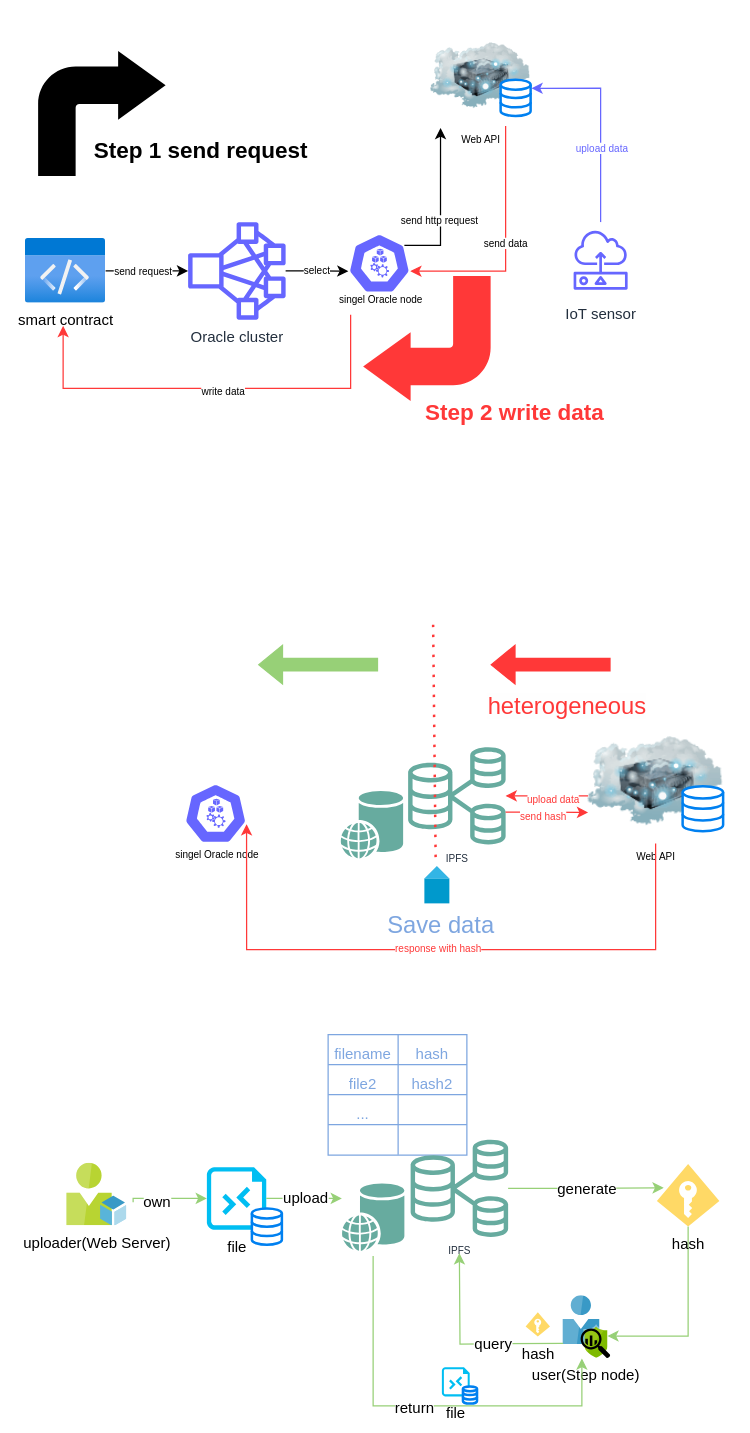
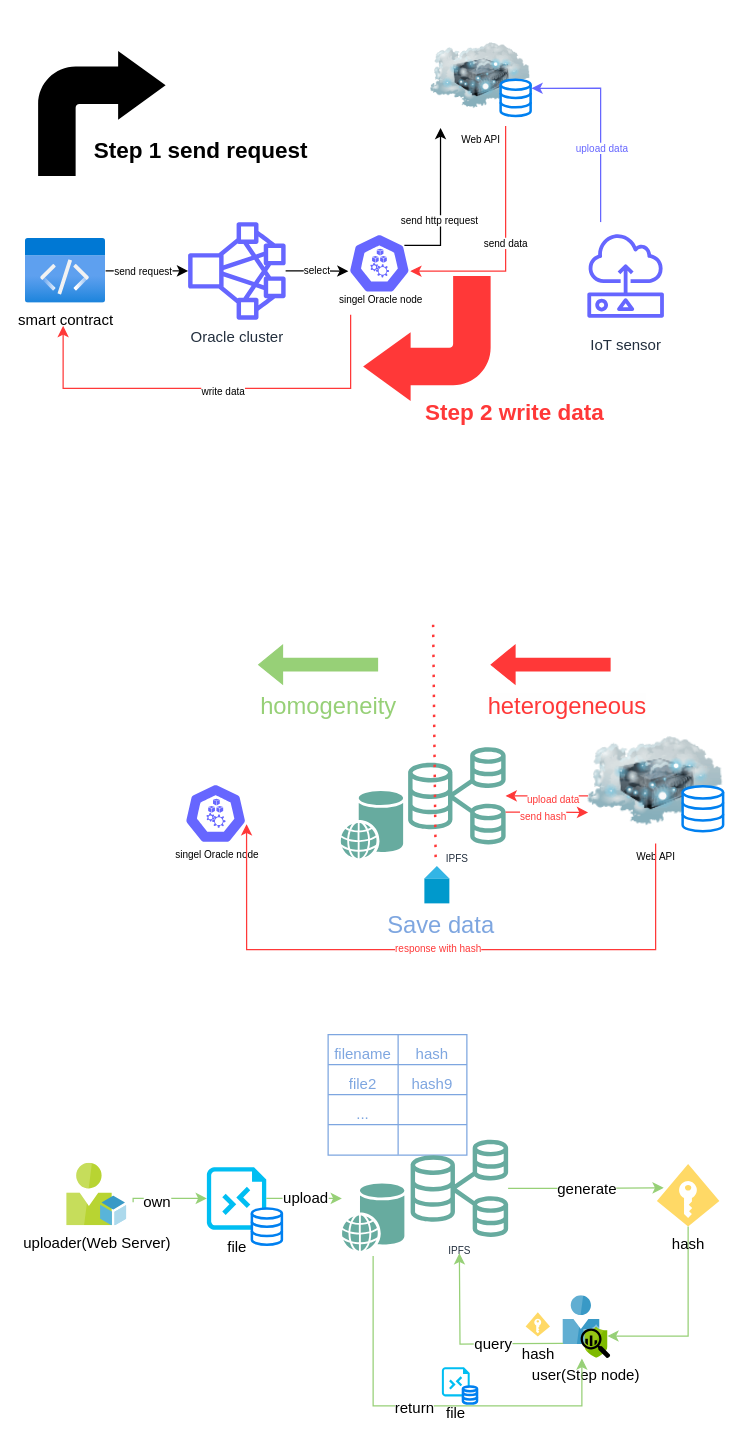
(601, 259) -> (626, 275)
none -> (328, 706)
(433, 1079) -> (433, 1079)
